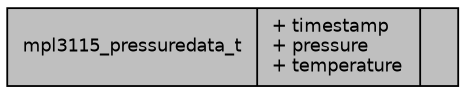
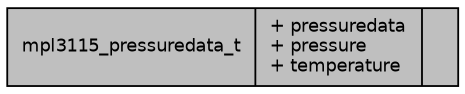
(331, 26) -> (339, 26)
